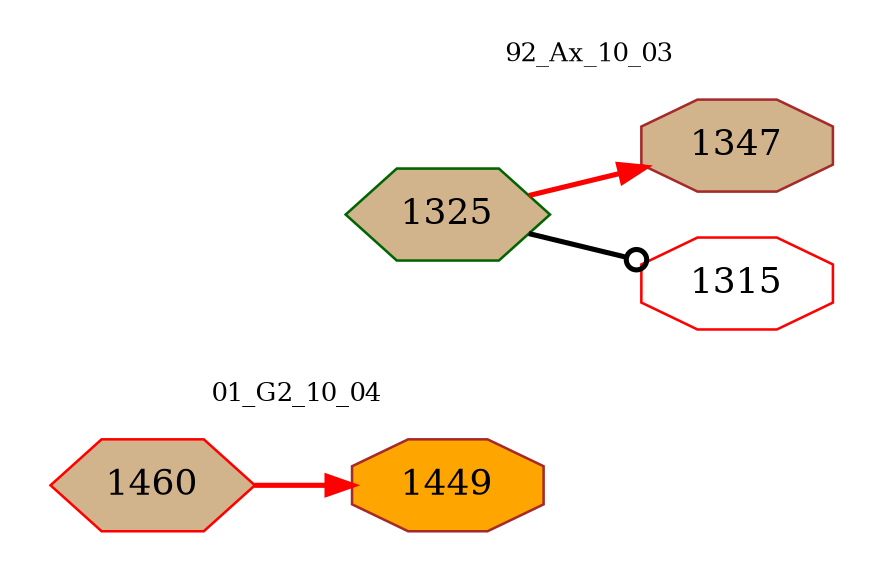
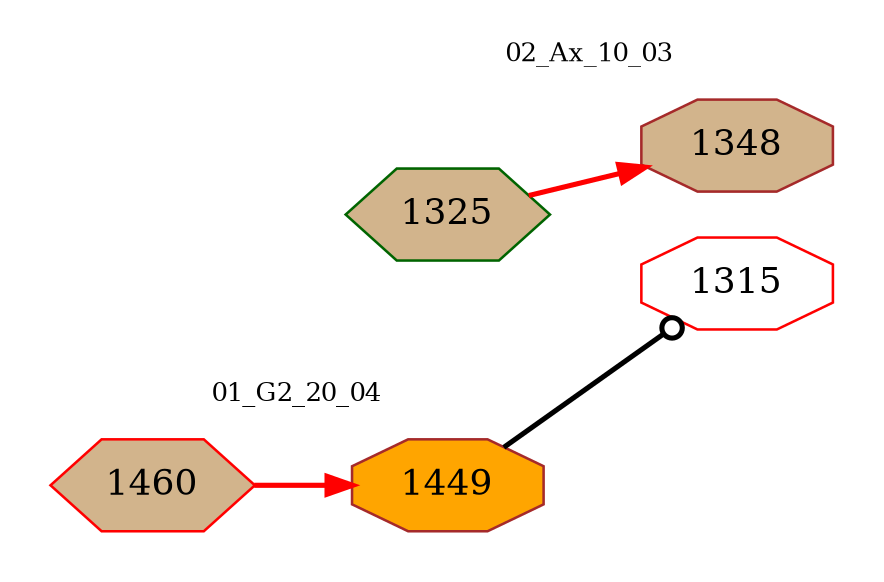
(590, 55) -> (590, 55)
(737, 146) -> (737, 146)
(577, 245) -> (584, 391)
(297, 395) -> (297, 395)
